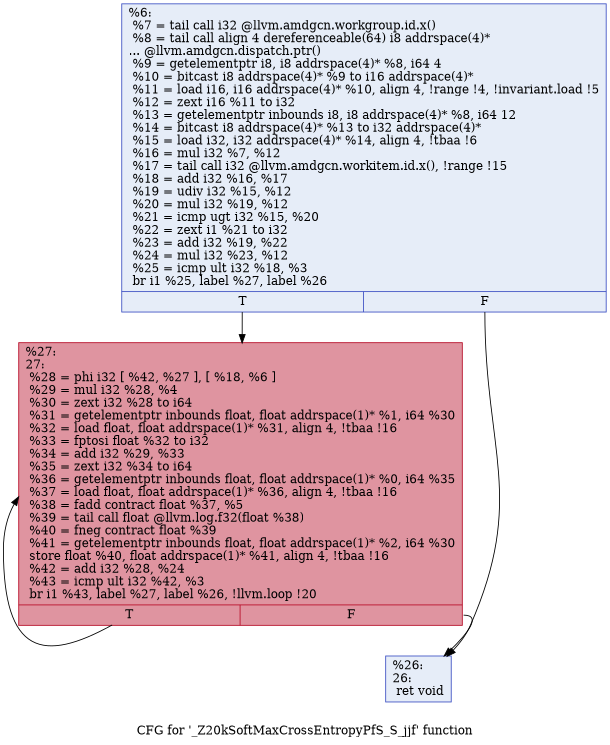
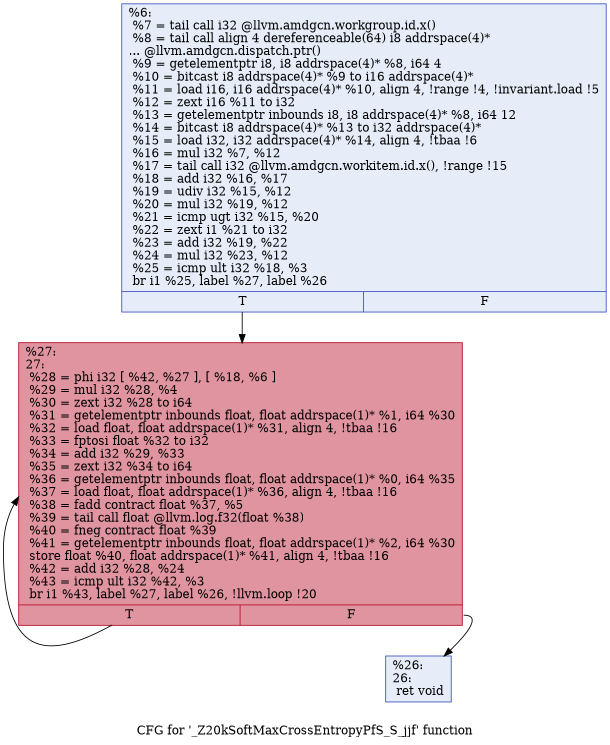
(499, 486) -> none
